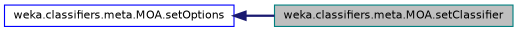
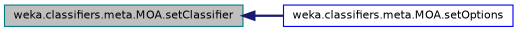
(260, 16) -> (269, 16)
